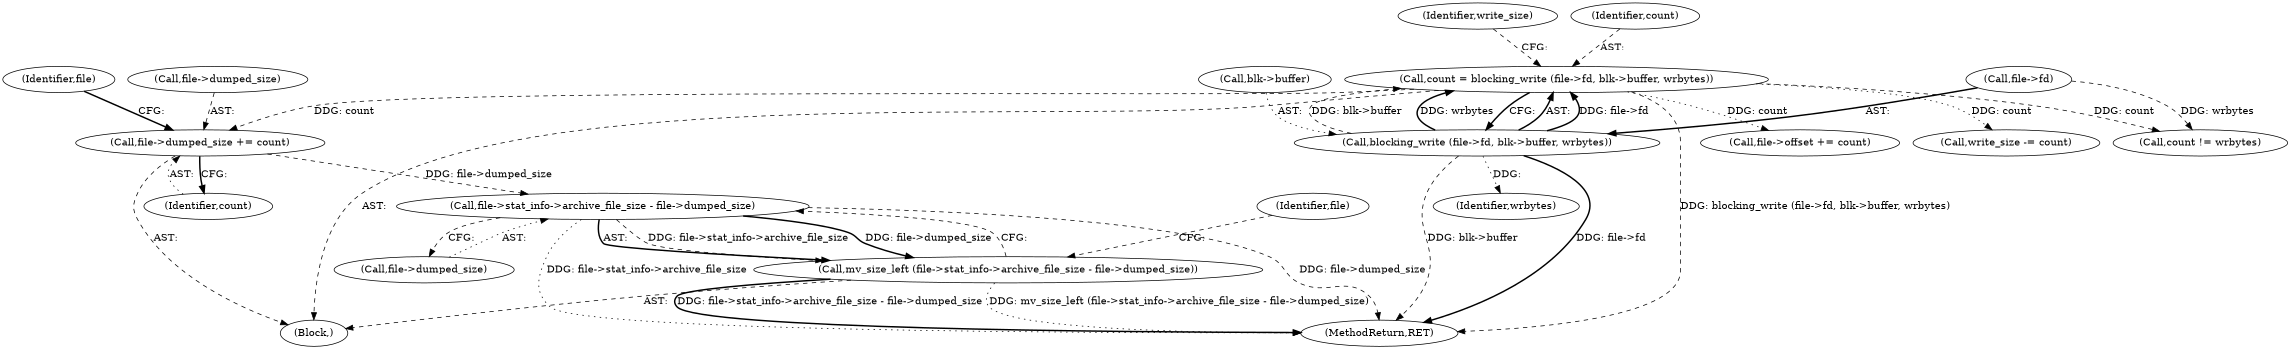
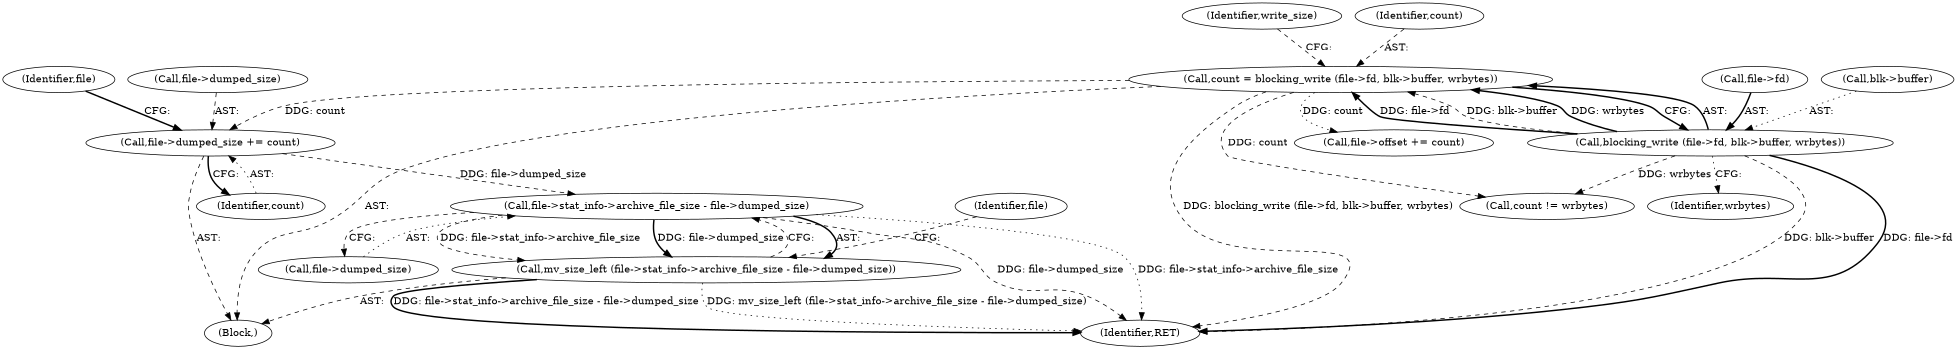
(2134, 92) -> (1629, 173)
(2006, 143) -> none
(1509, 175) -> (1730, 175)
(1379, 333) -> (1140, 333)
